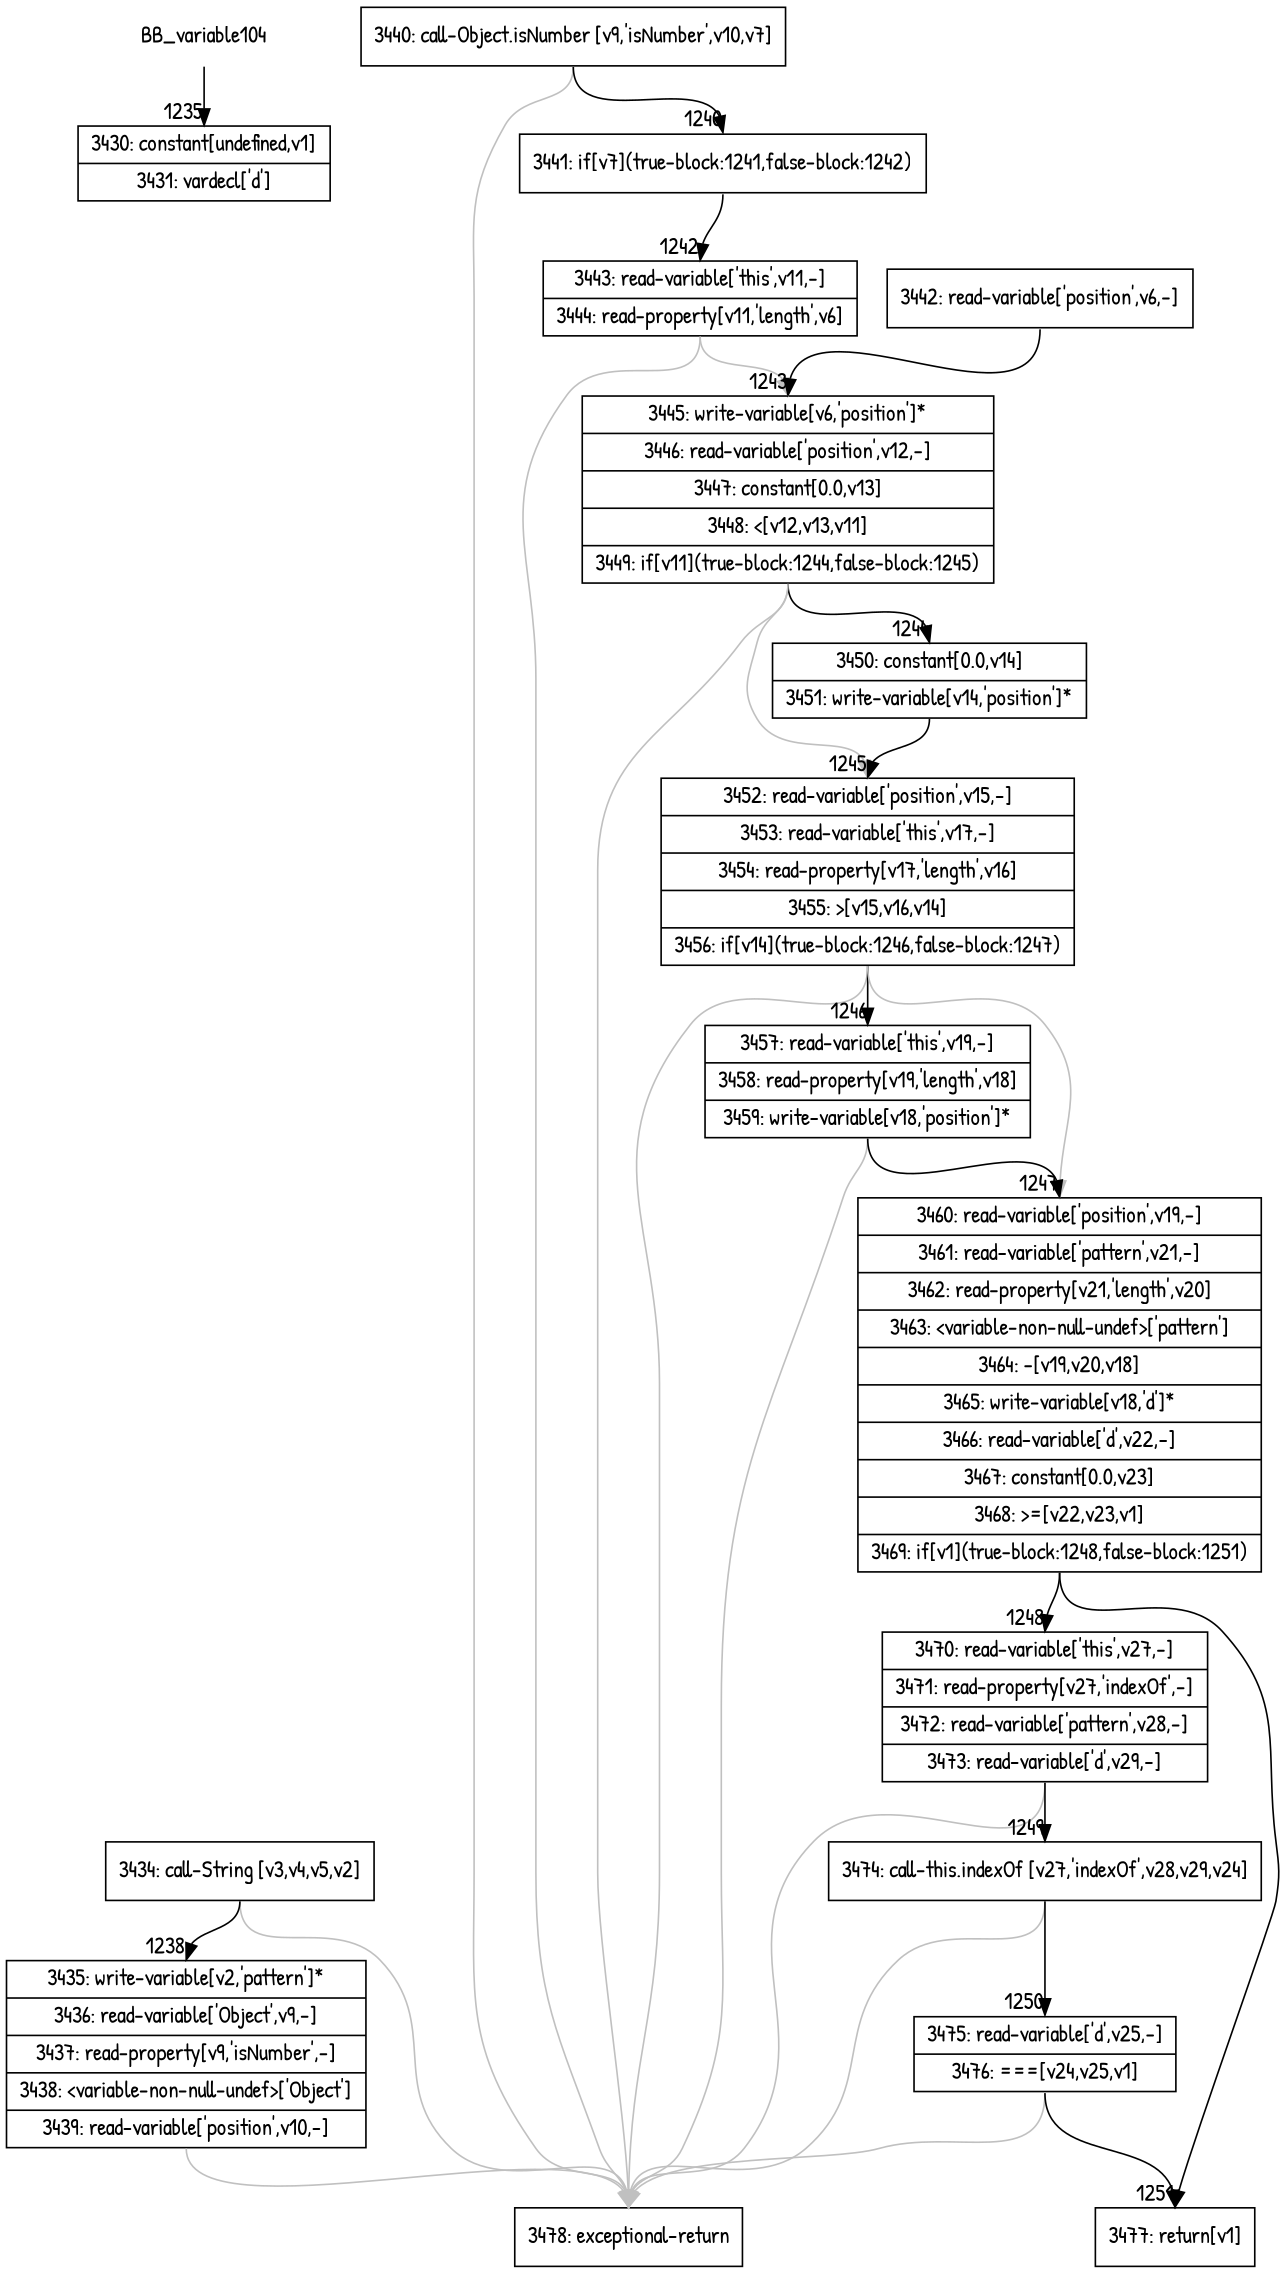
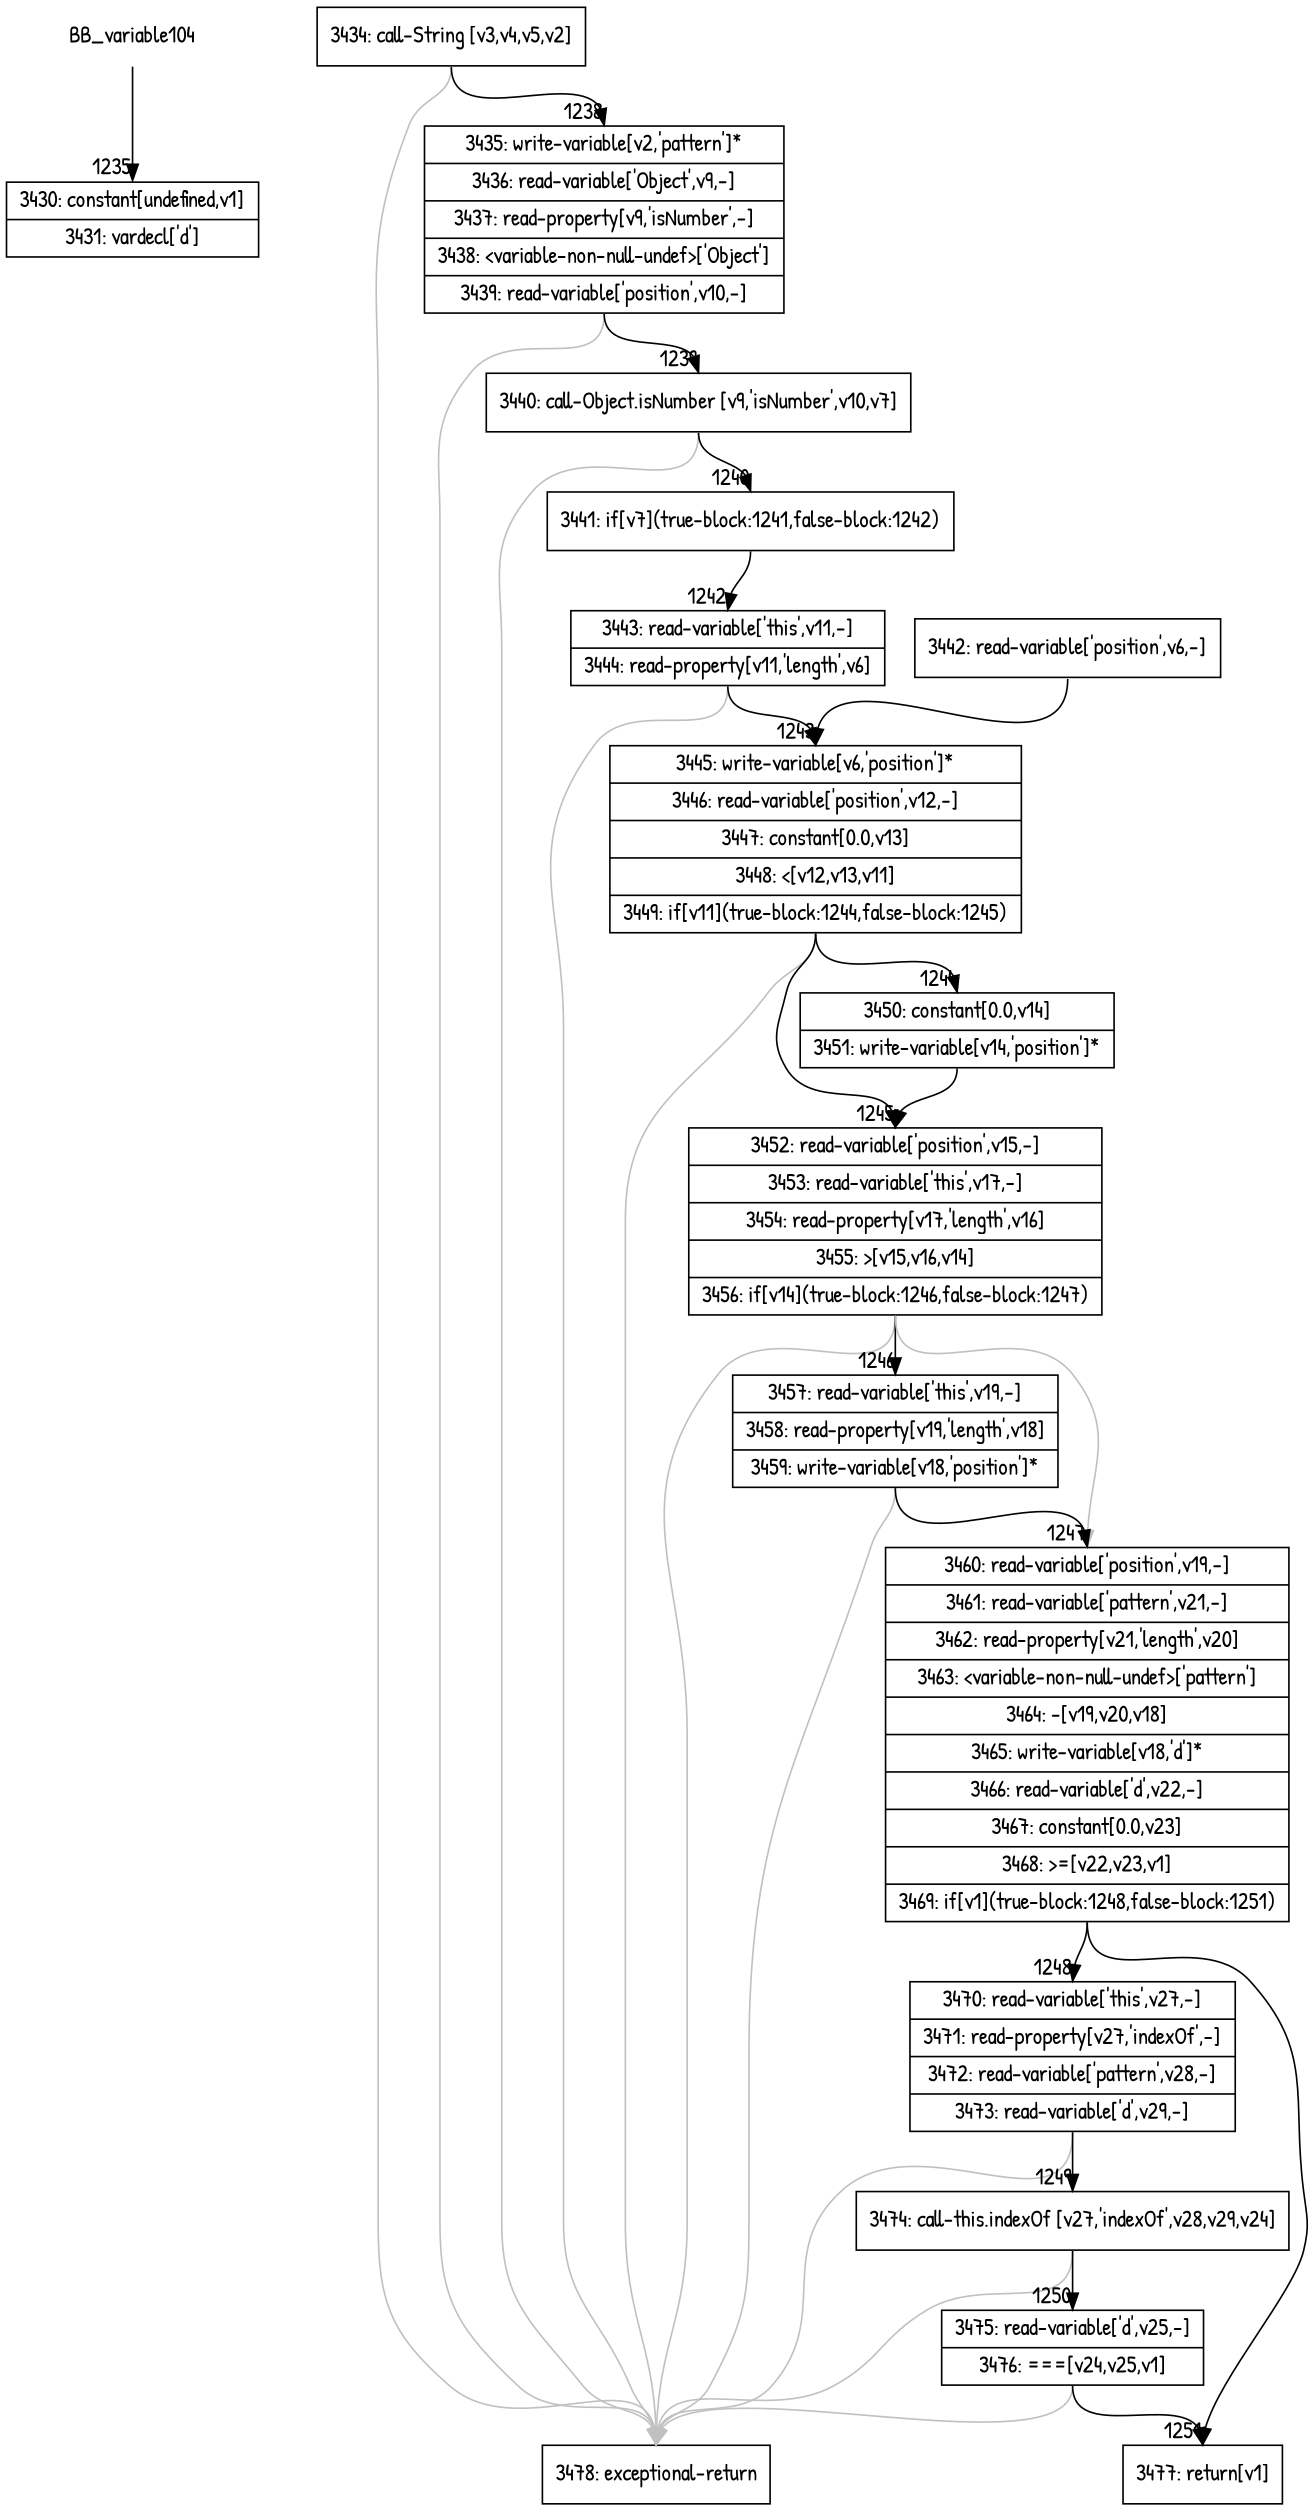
none -> (643, 342)
(736, 365) -> (763, 714)
(751, 707) -> (780, 1056)
